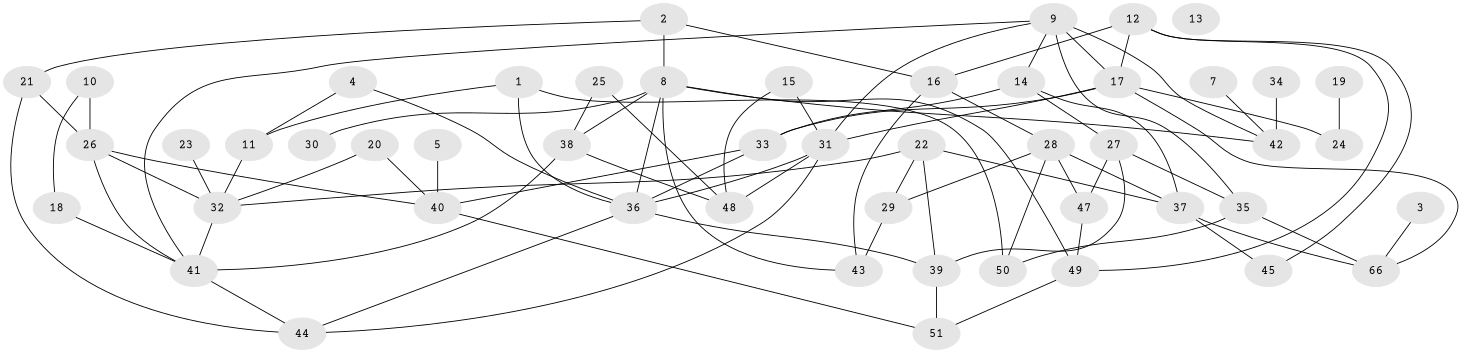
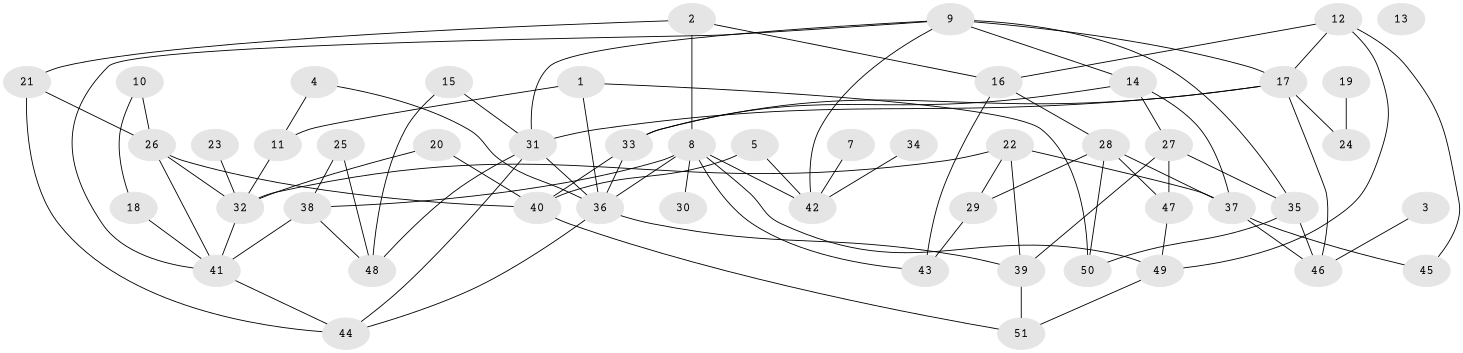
none -> (785, 178)
(1376, 271) -> (1318, 271)
